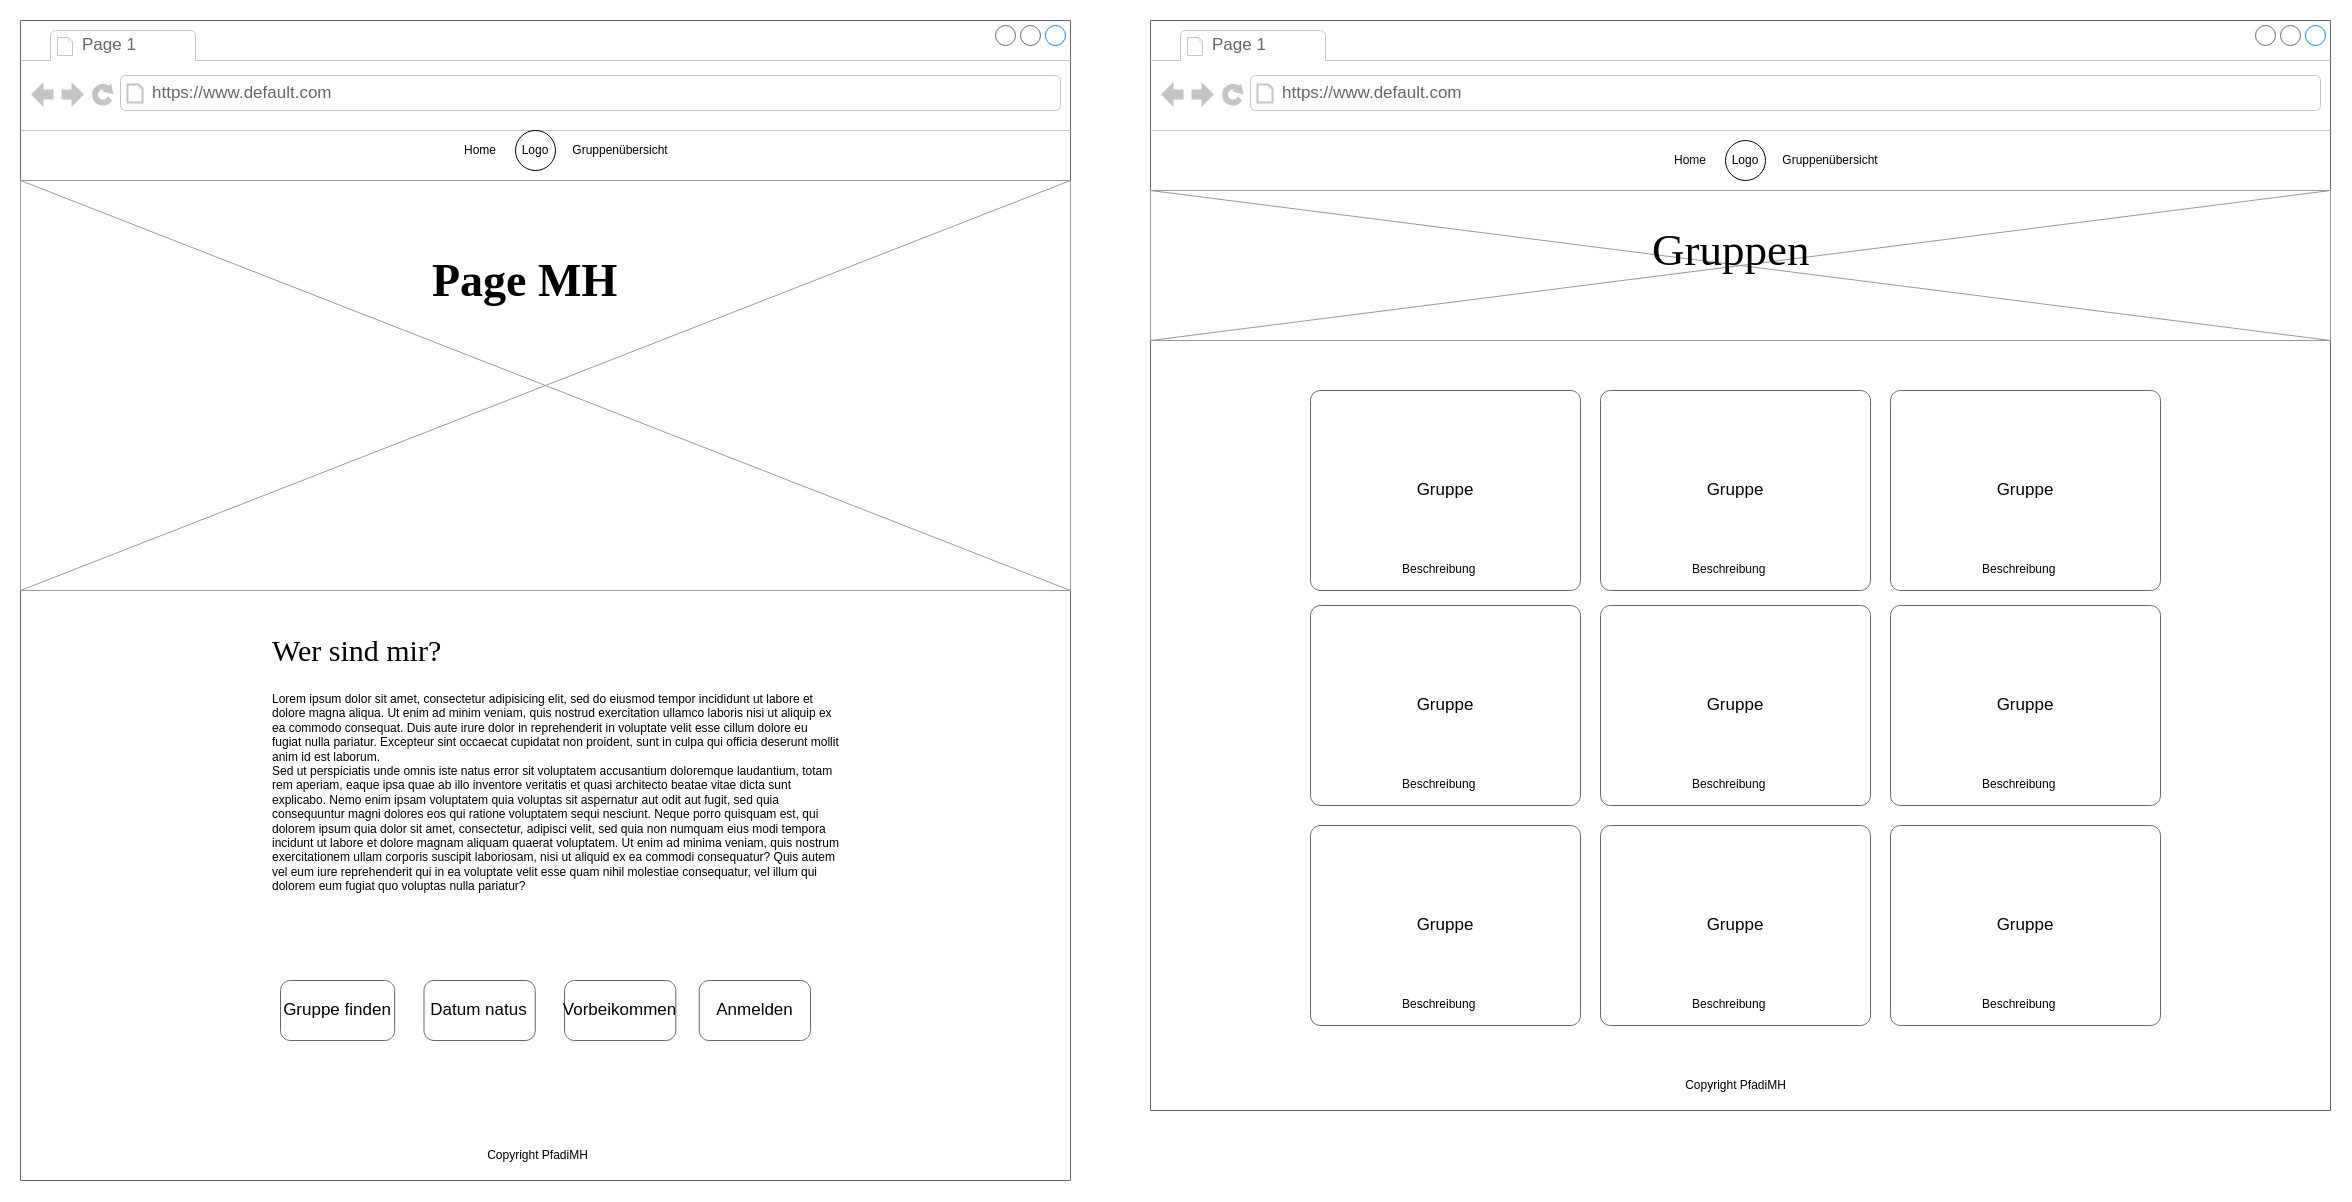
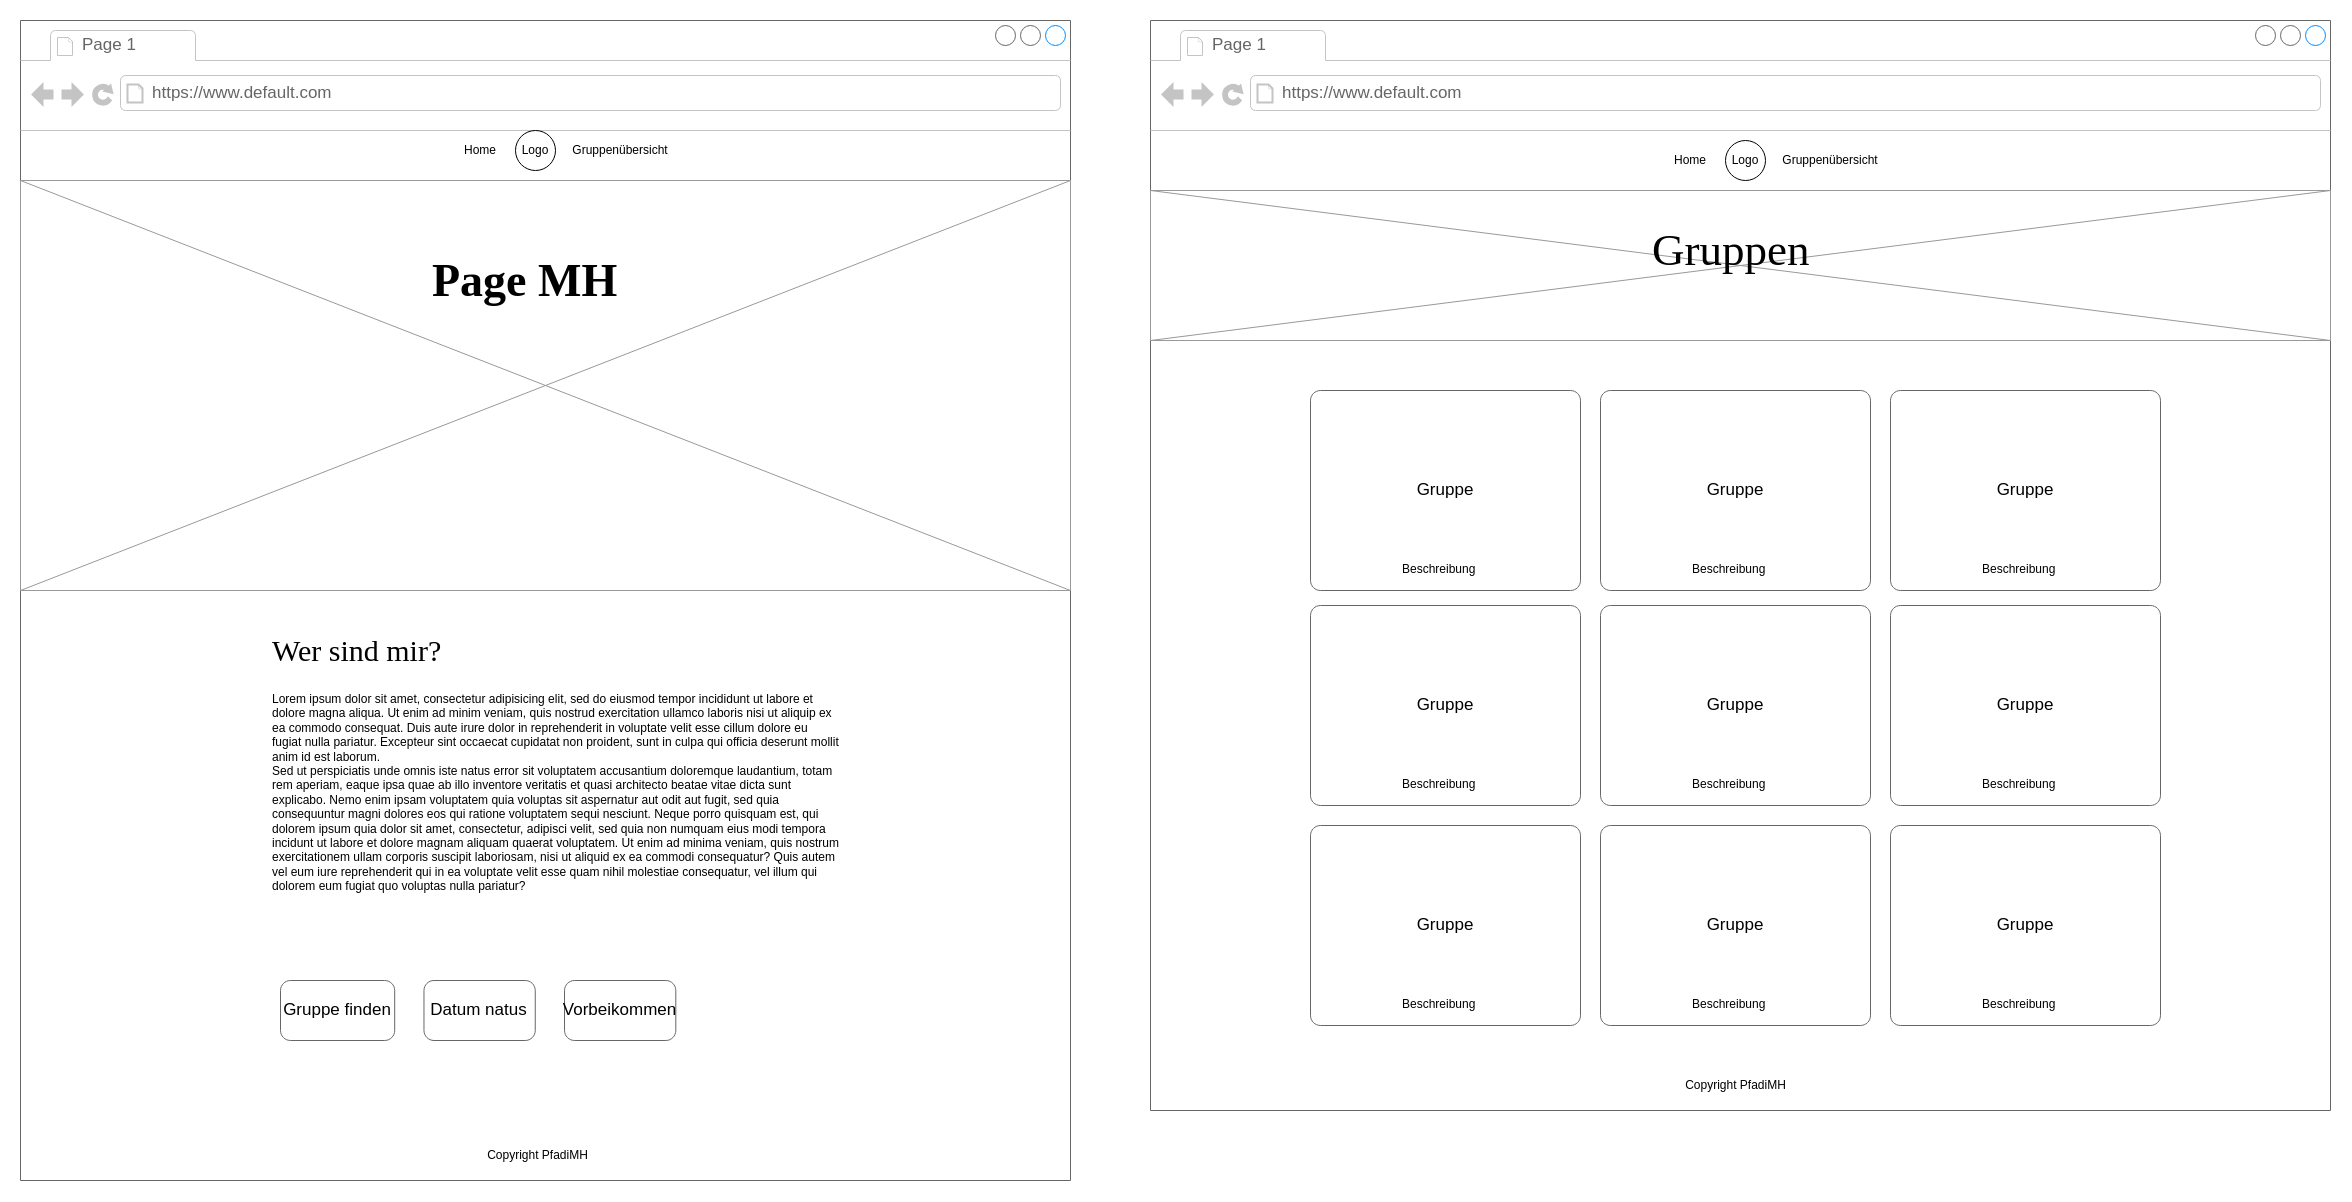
(755, 1011) -> none
